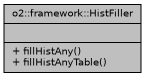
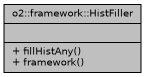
(60, 62) -> (48, 62)
